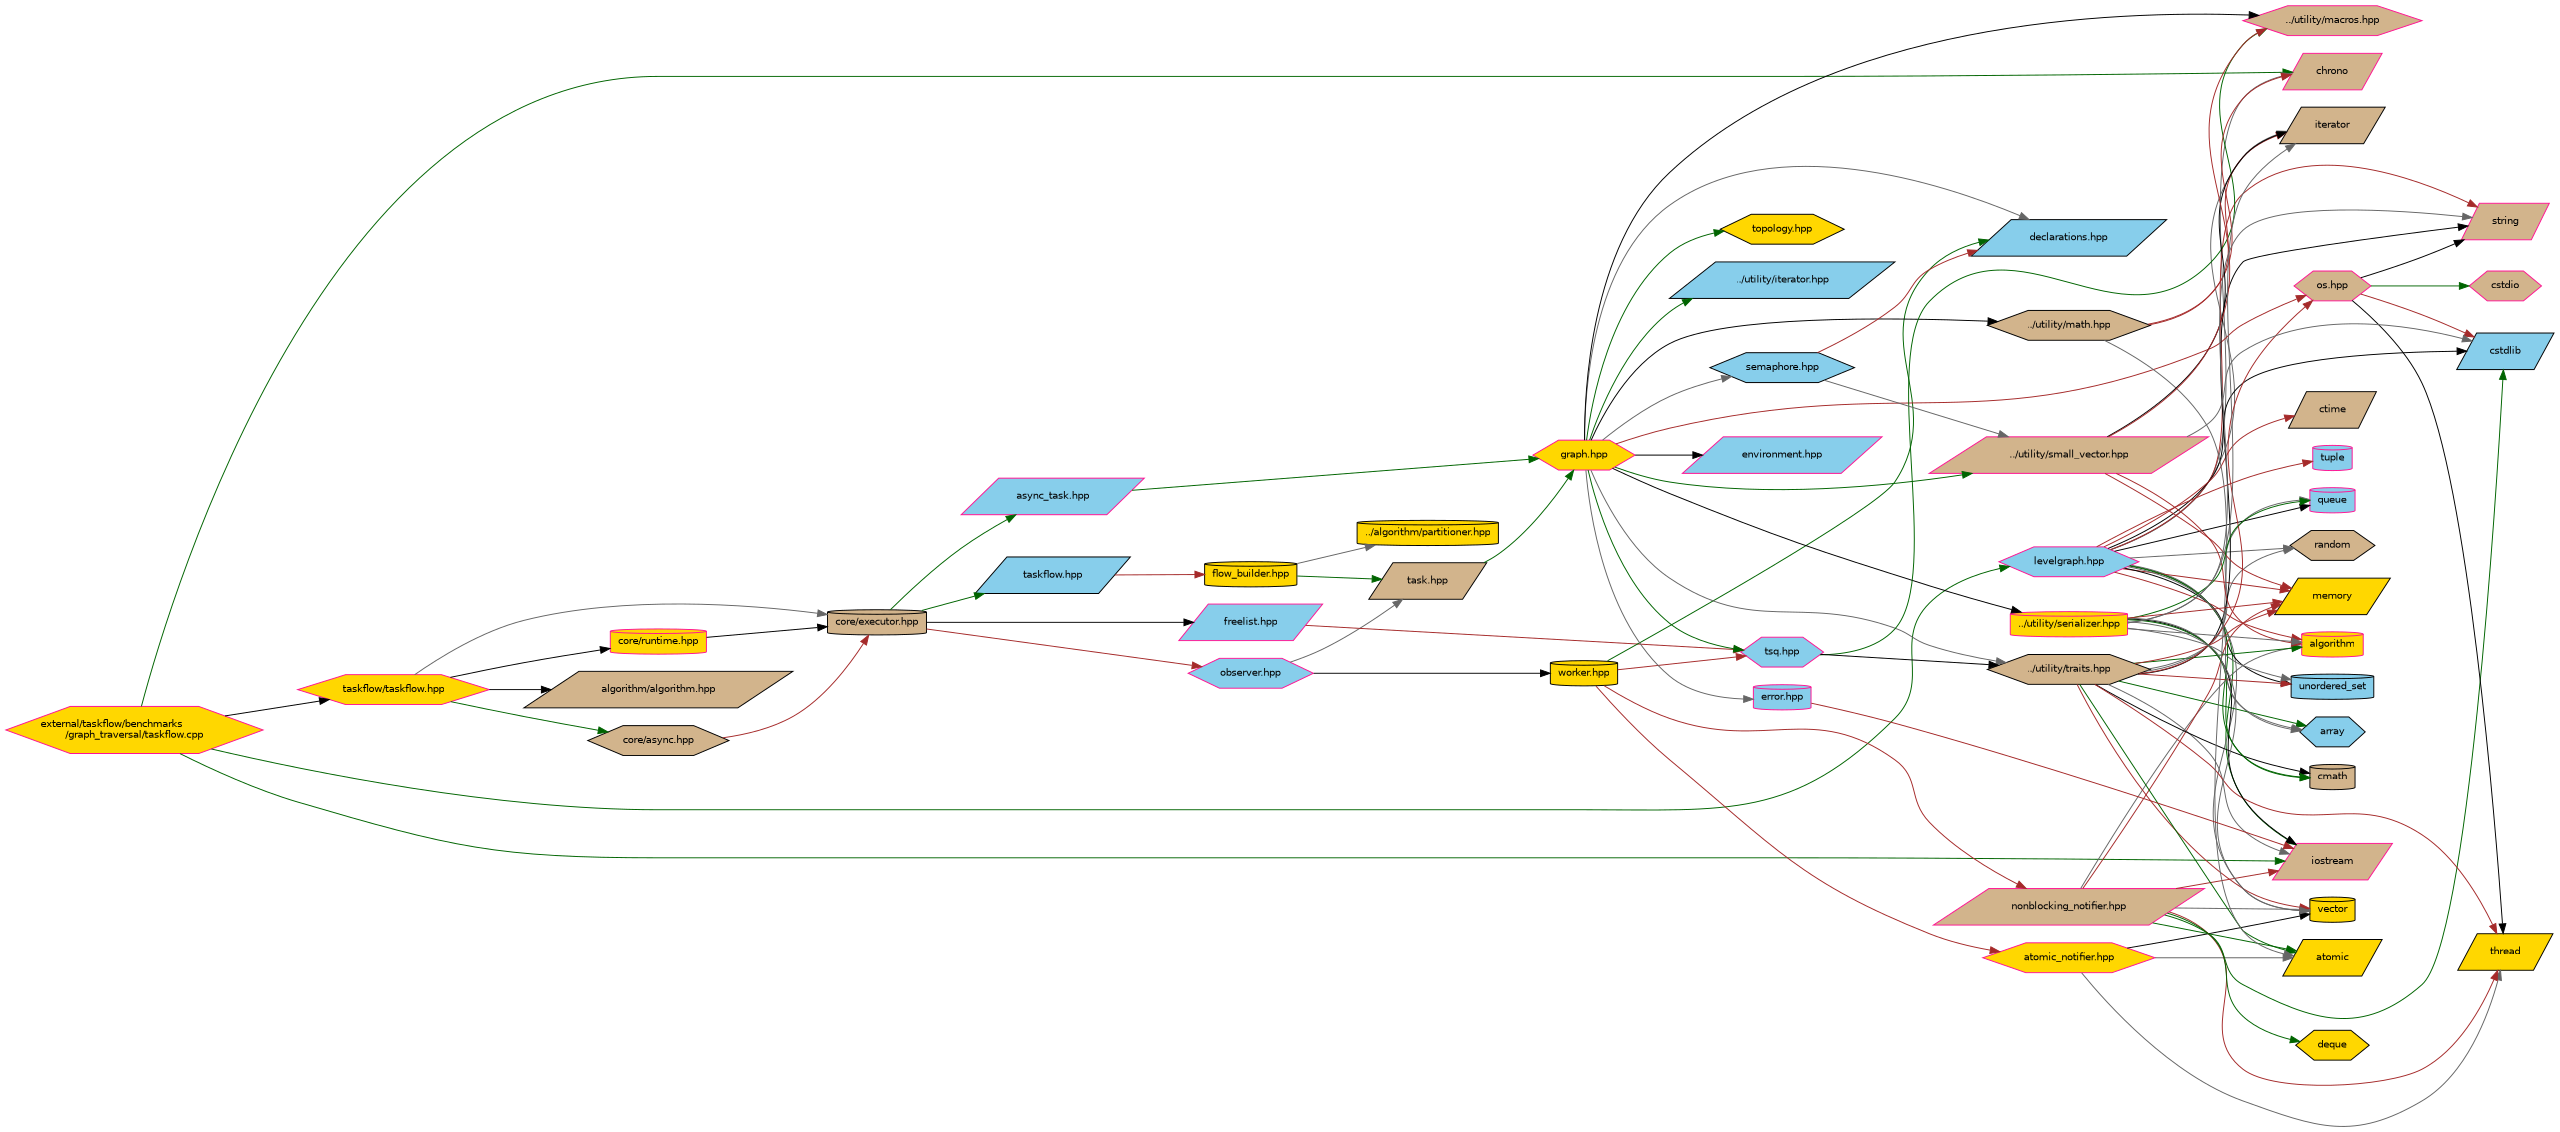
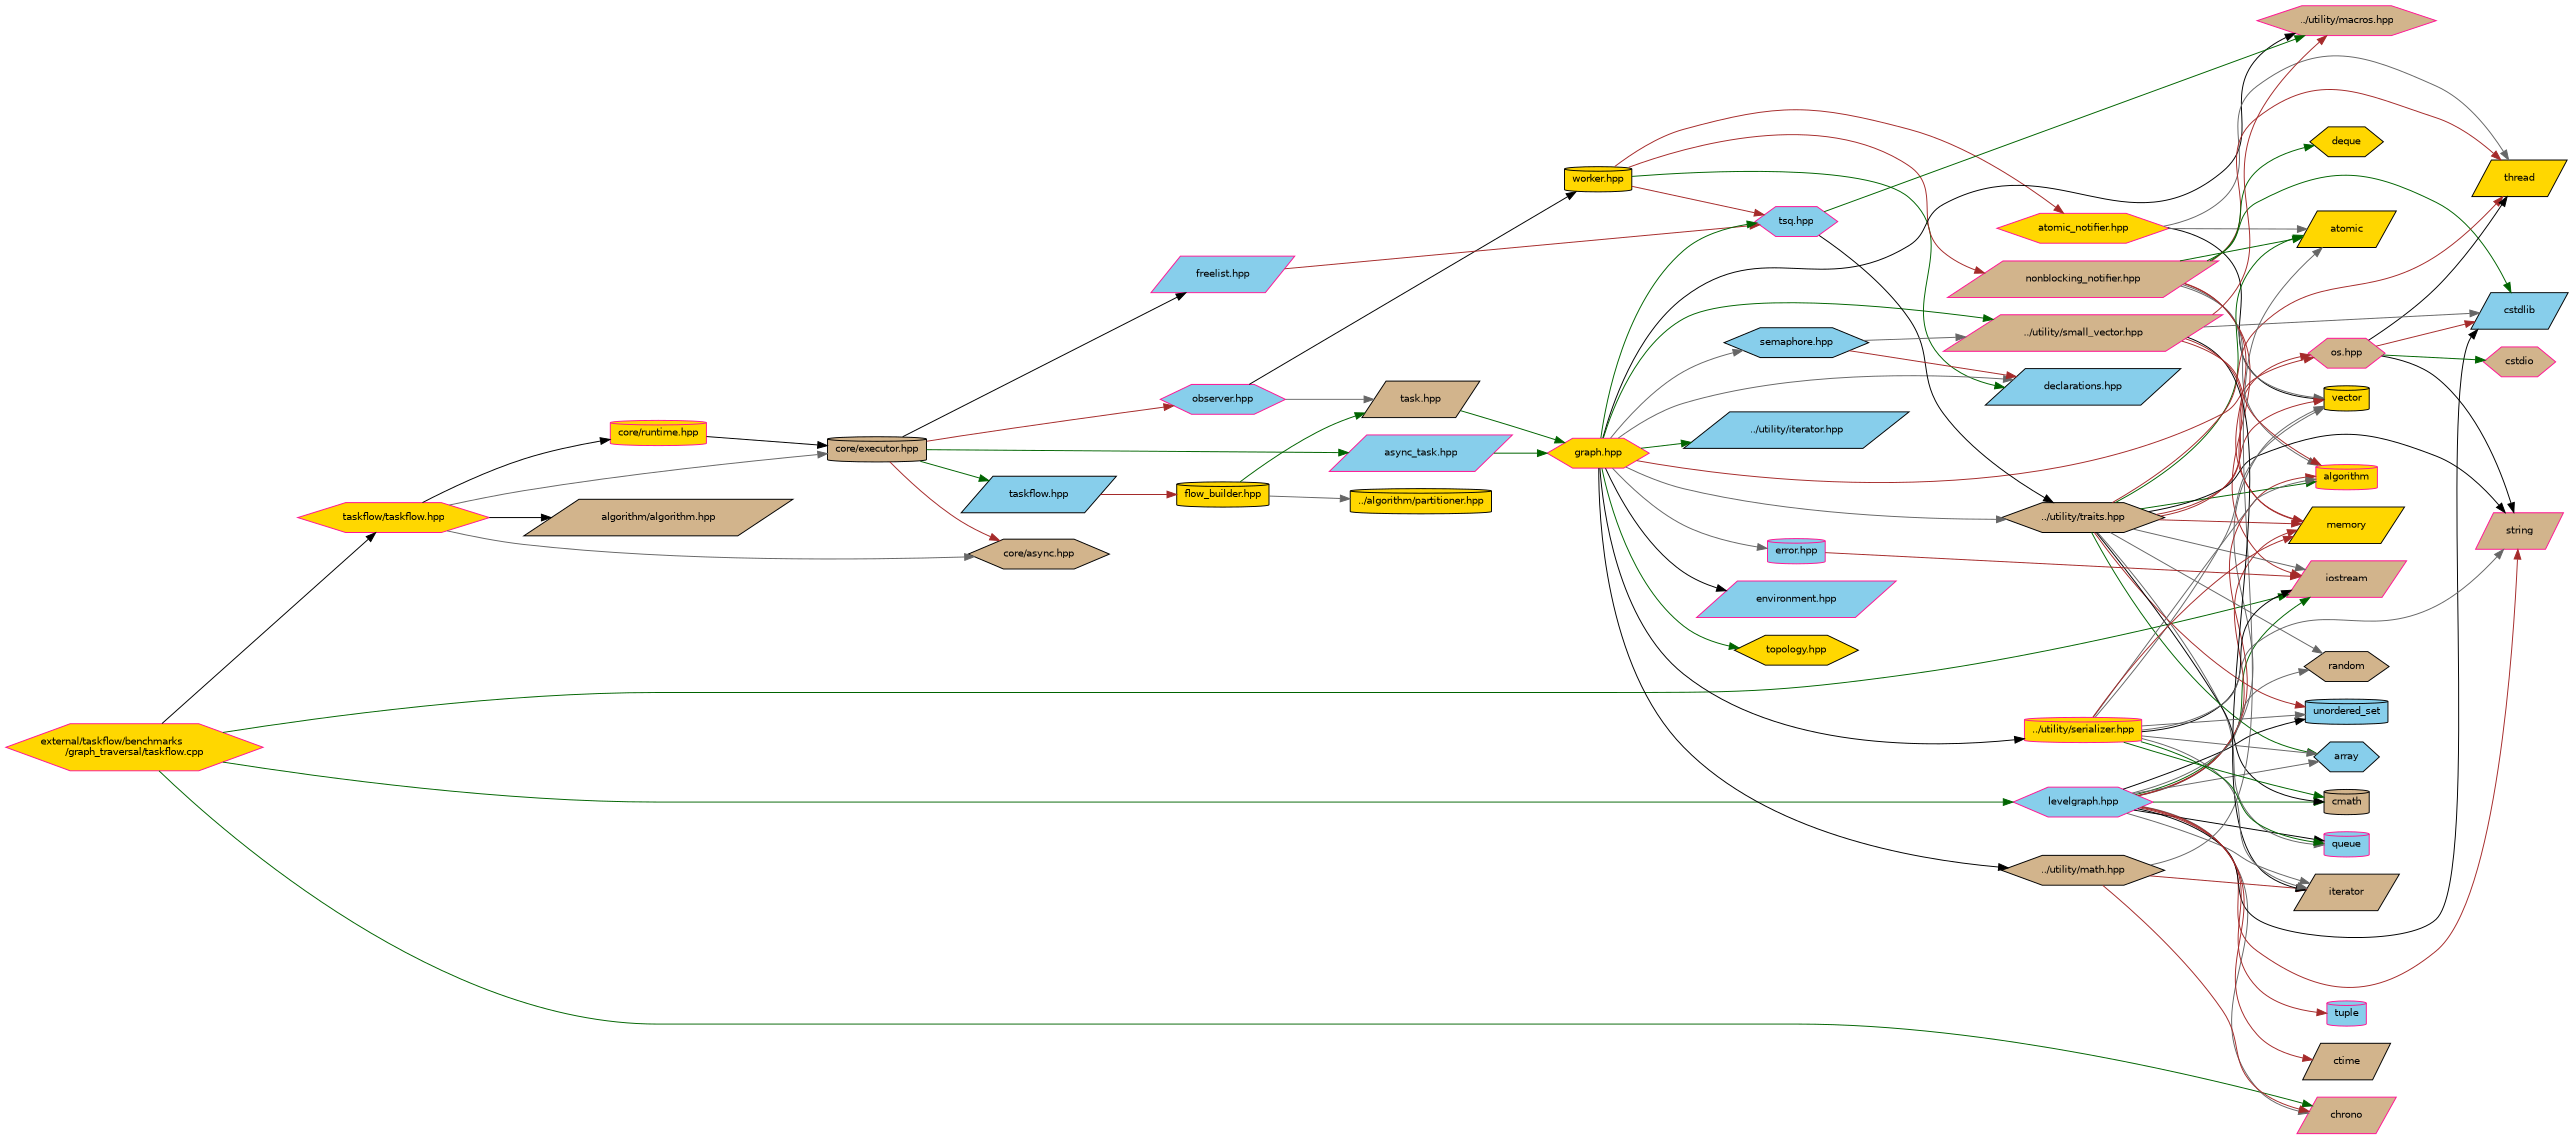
(805, 709) -> (937, 504)
(524, 717) -> (705, 557)
